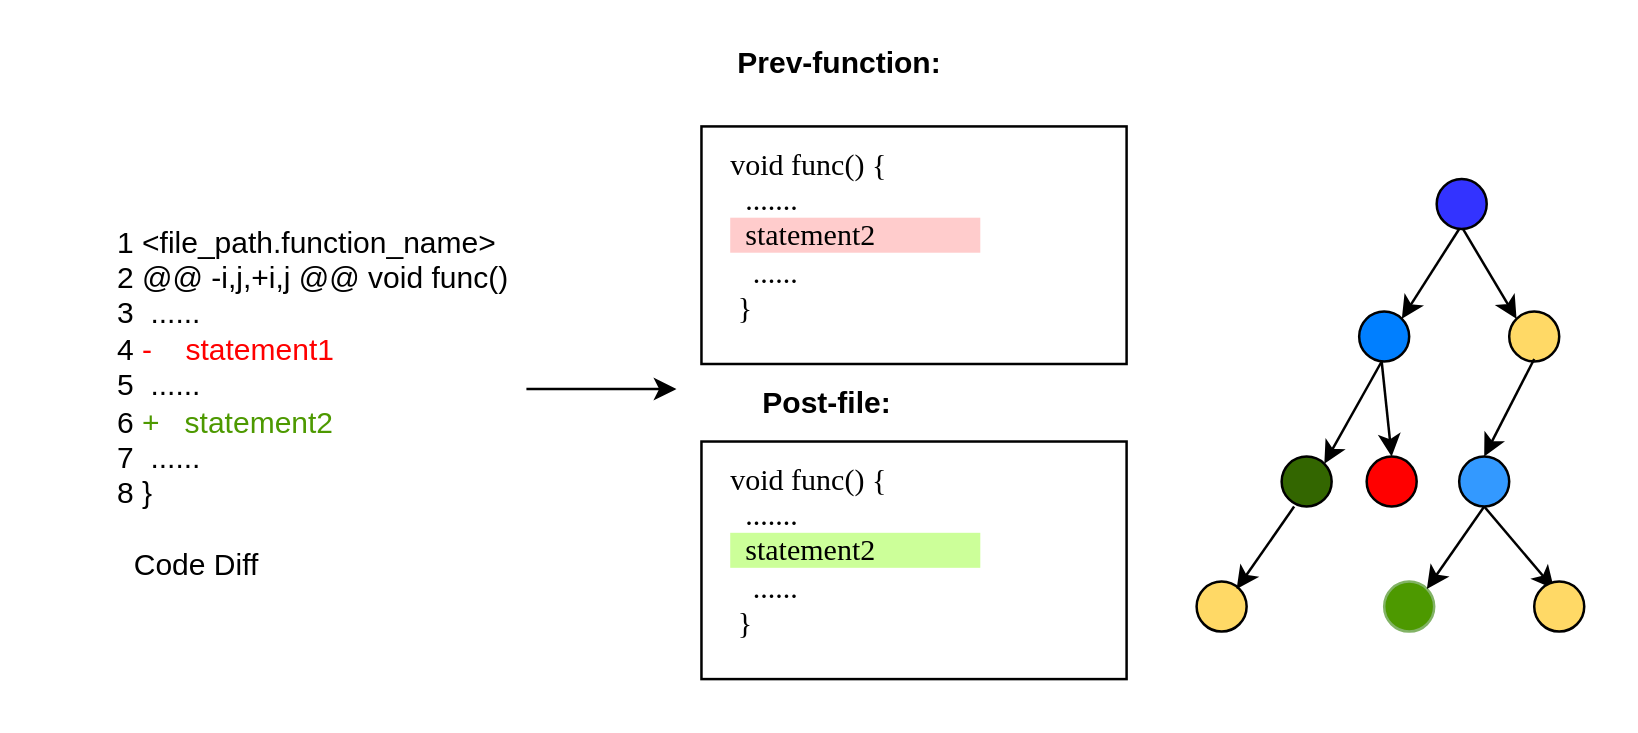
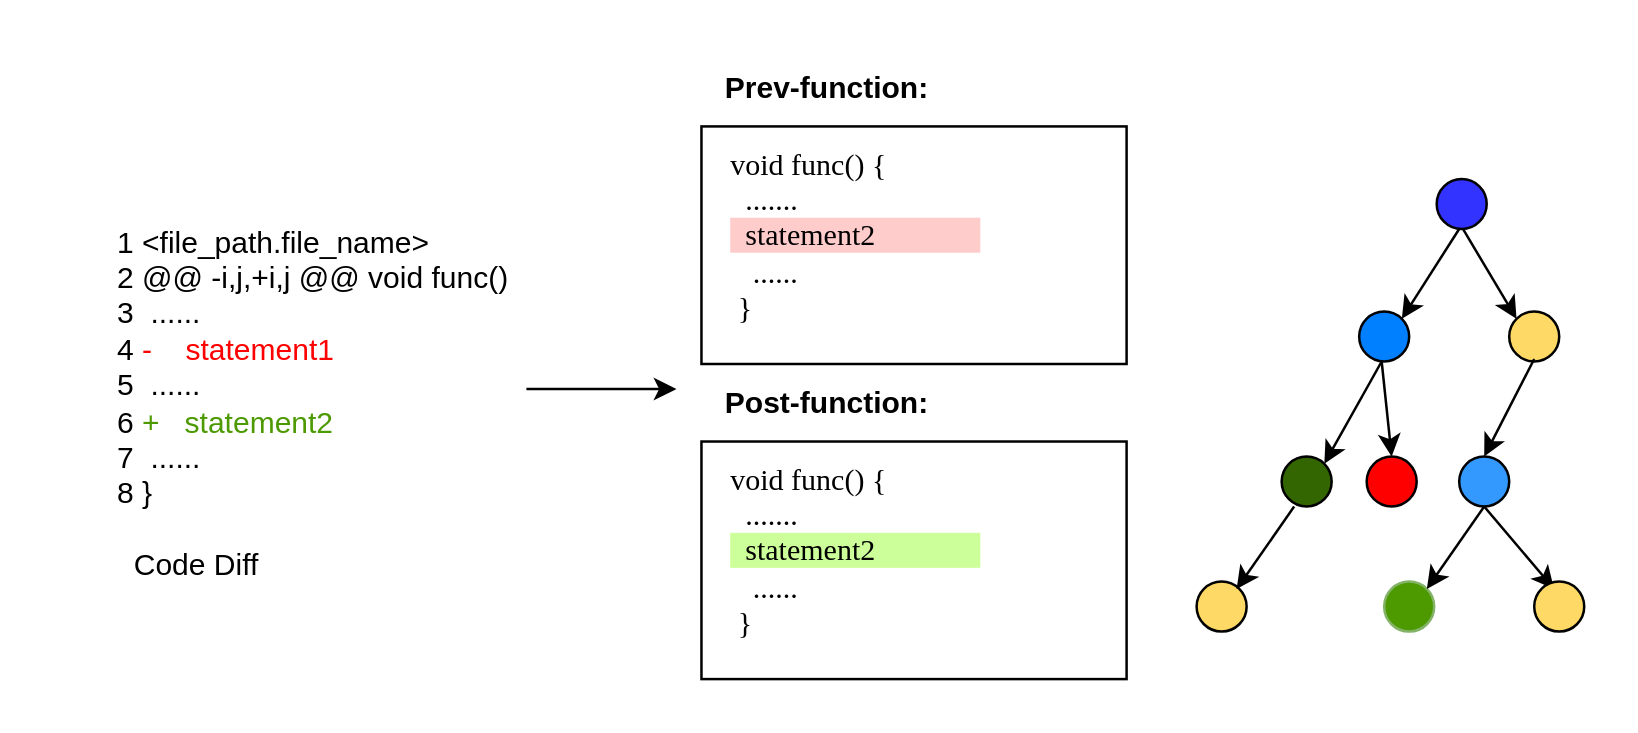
(839, 64) -> (826, 89)
(314, 404) -> (314, 404)
(828, 404) -> (828, 404)
